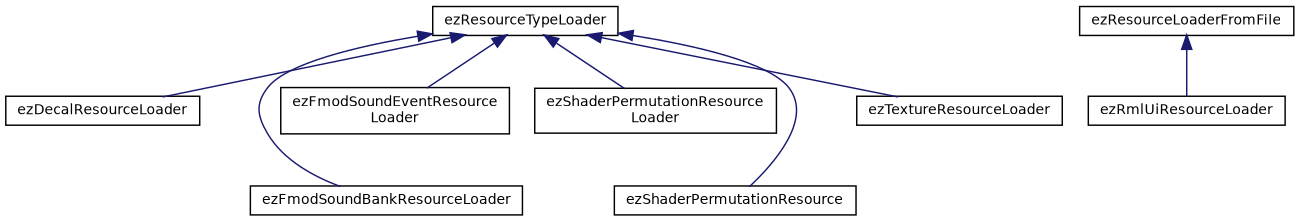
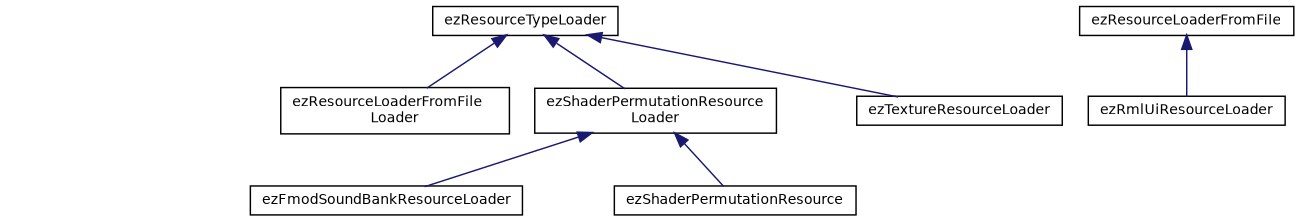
(786, 85) -> (704, 165)
(269, 86) -> (502, 162)
(103, 111) -> none
(395, 111) -> (395, 111)
